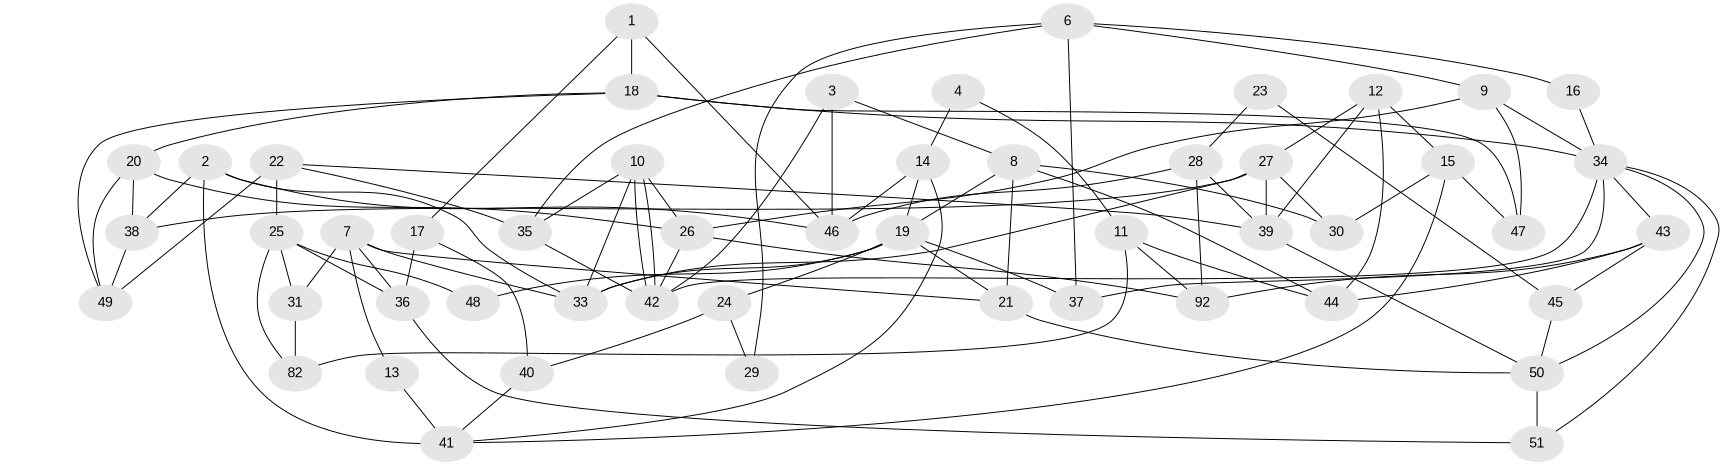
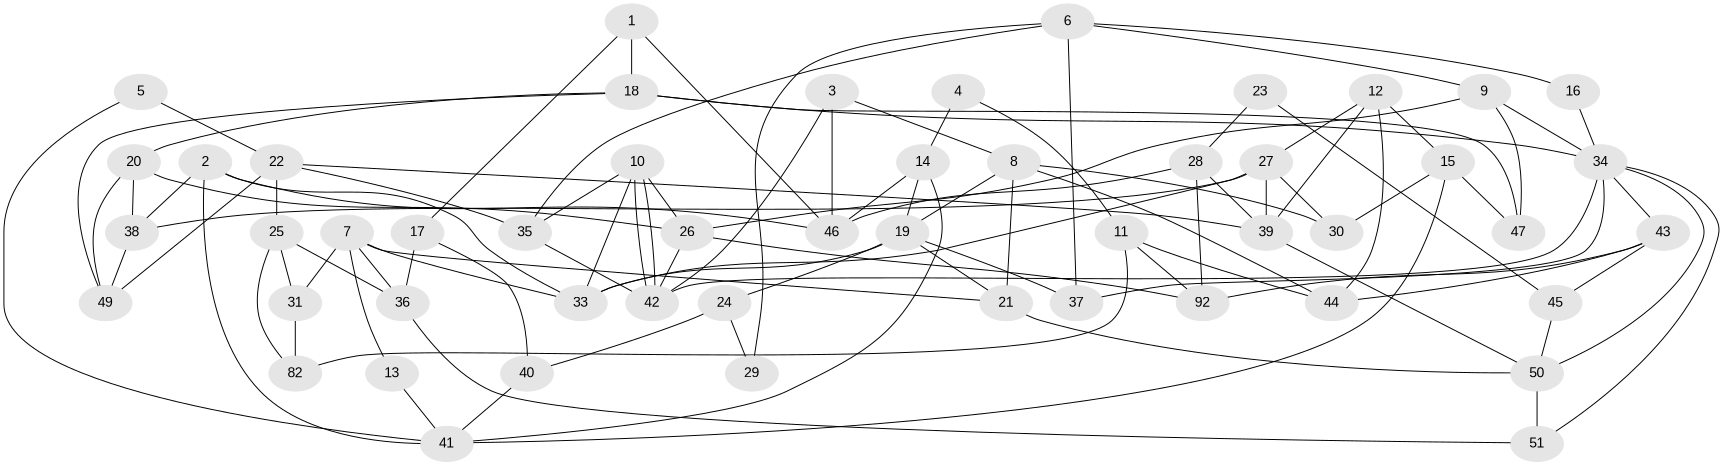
none -> (141, 92)
(473, 303) -> none
